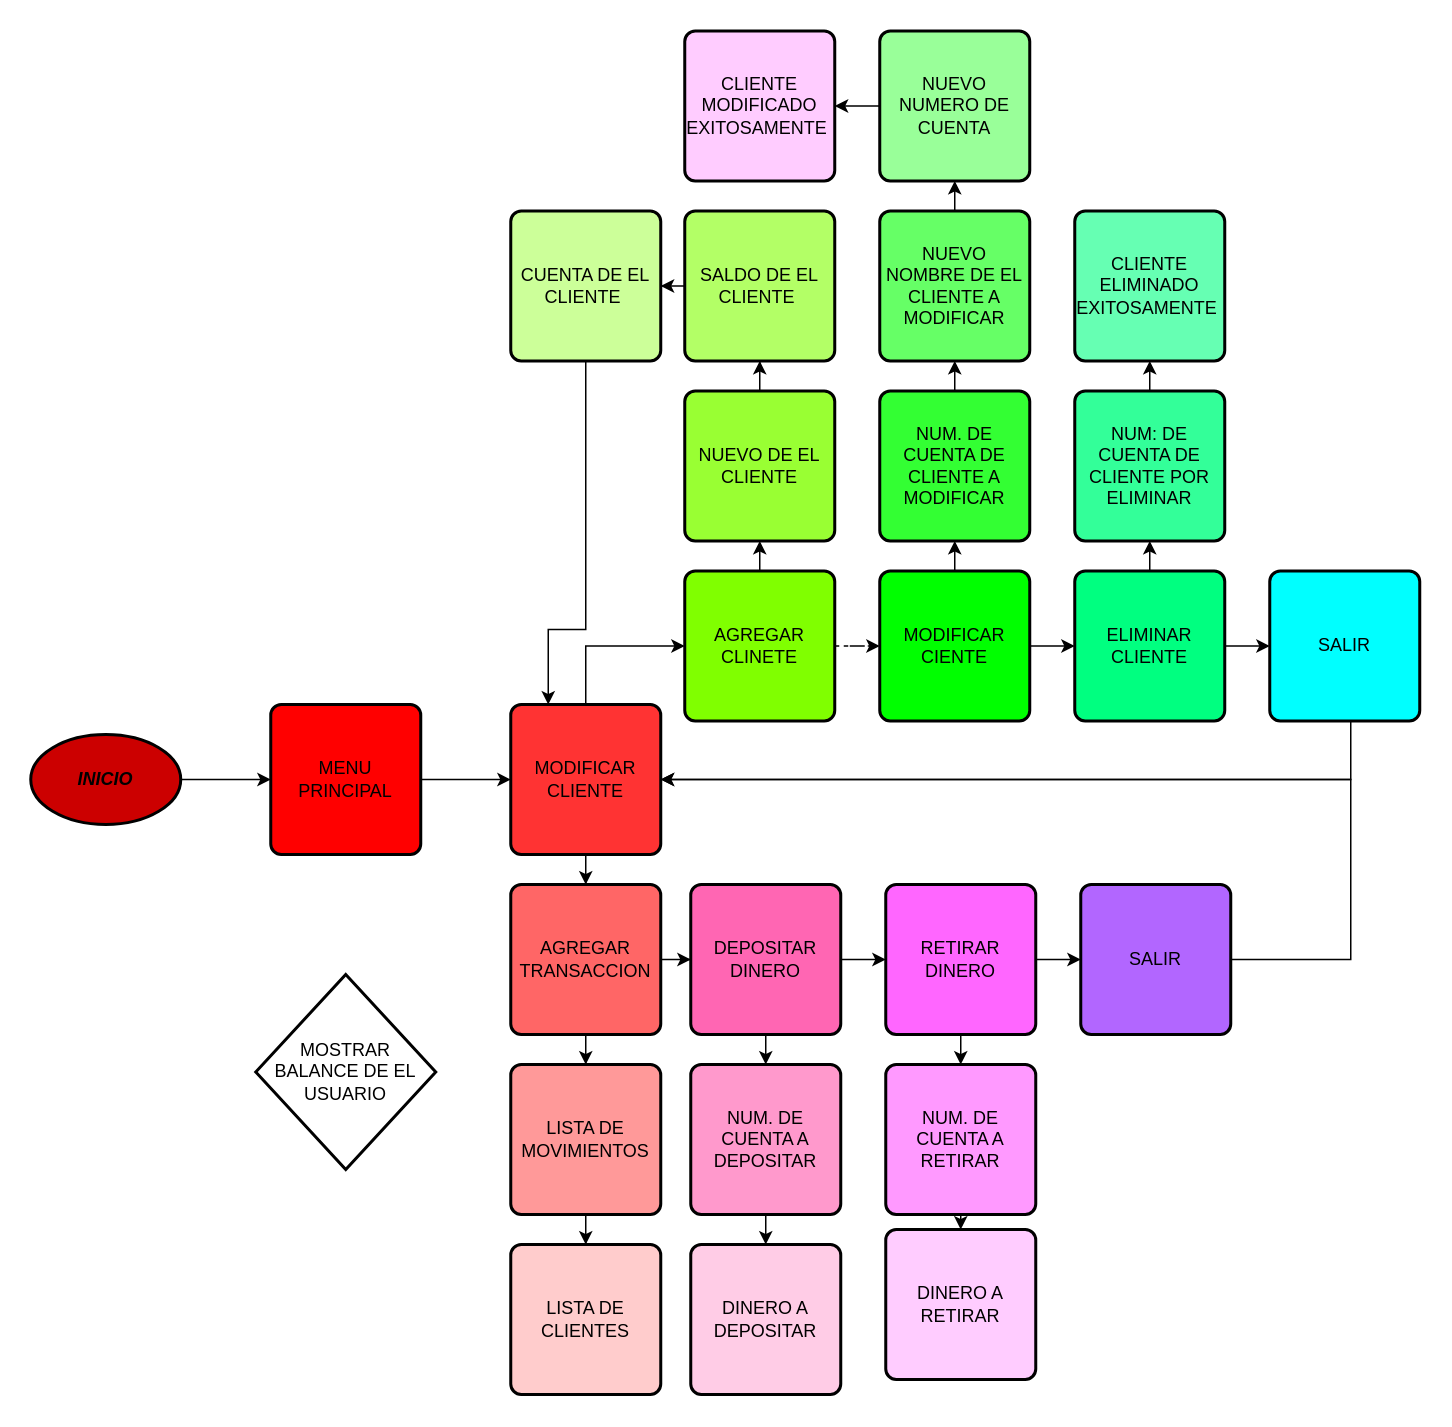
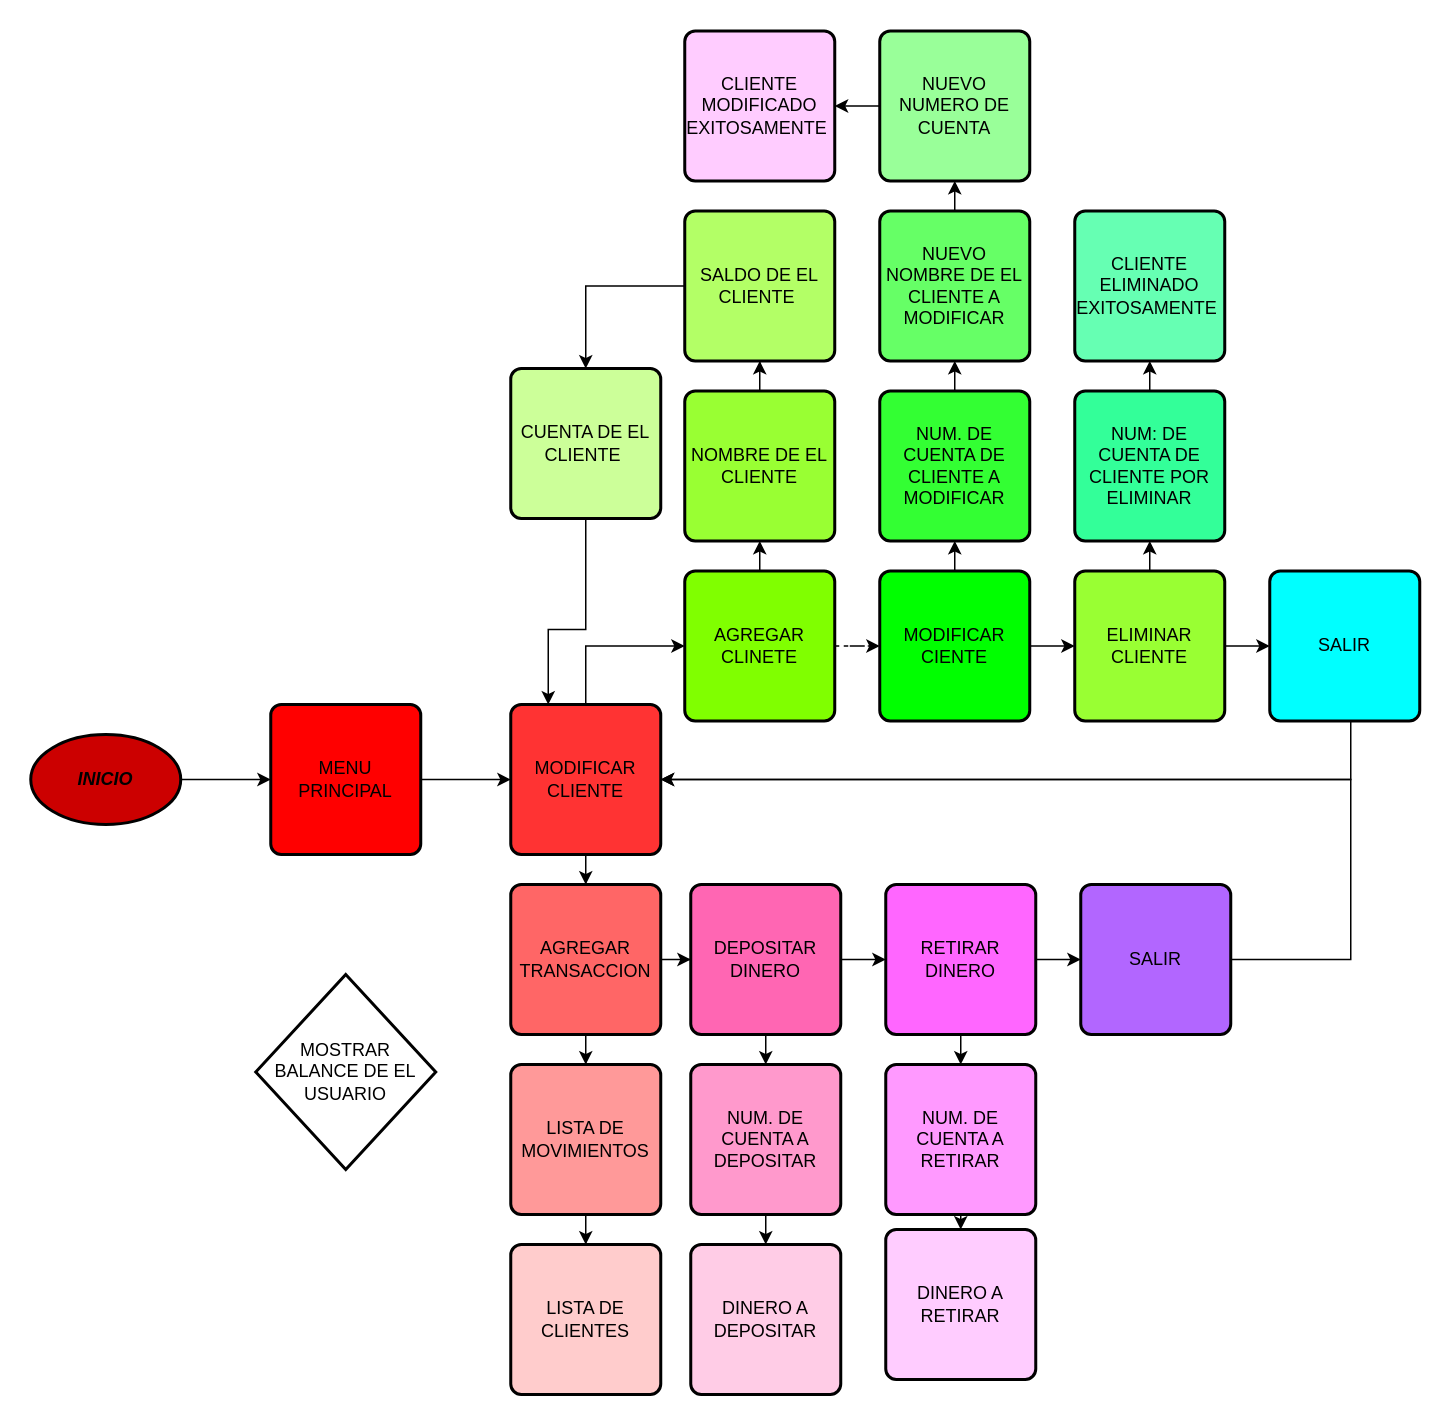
(586, 286) -> (586, 443)
(760, 466) -> (760, 466)
(1150, 646) -> (1150, 646)
